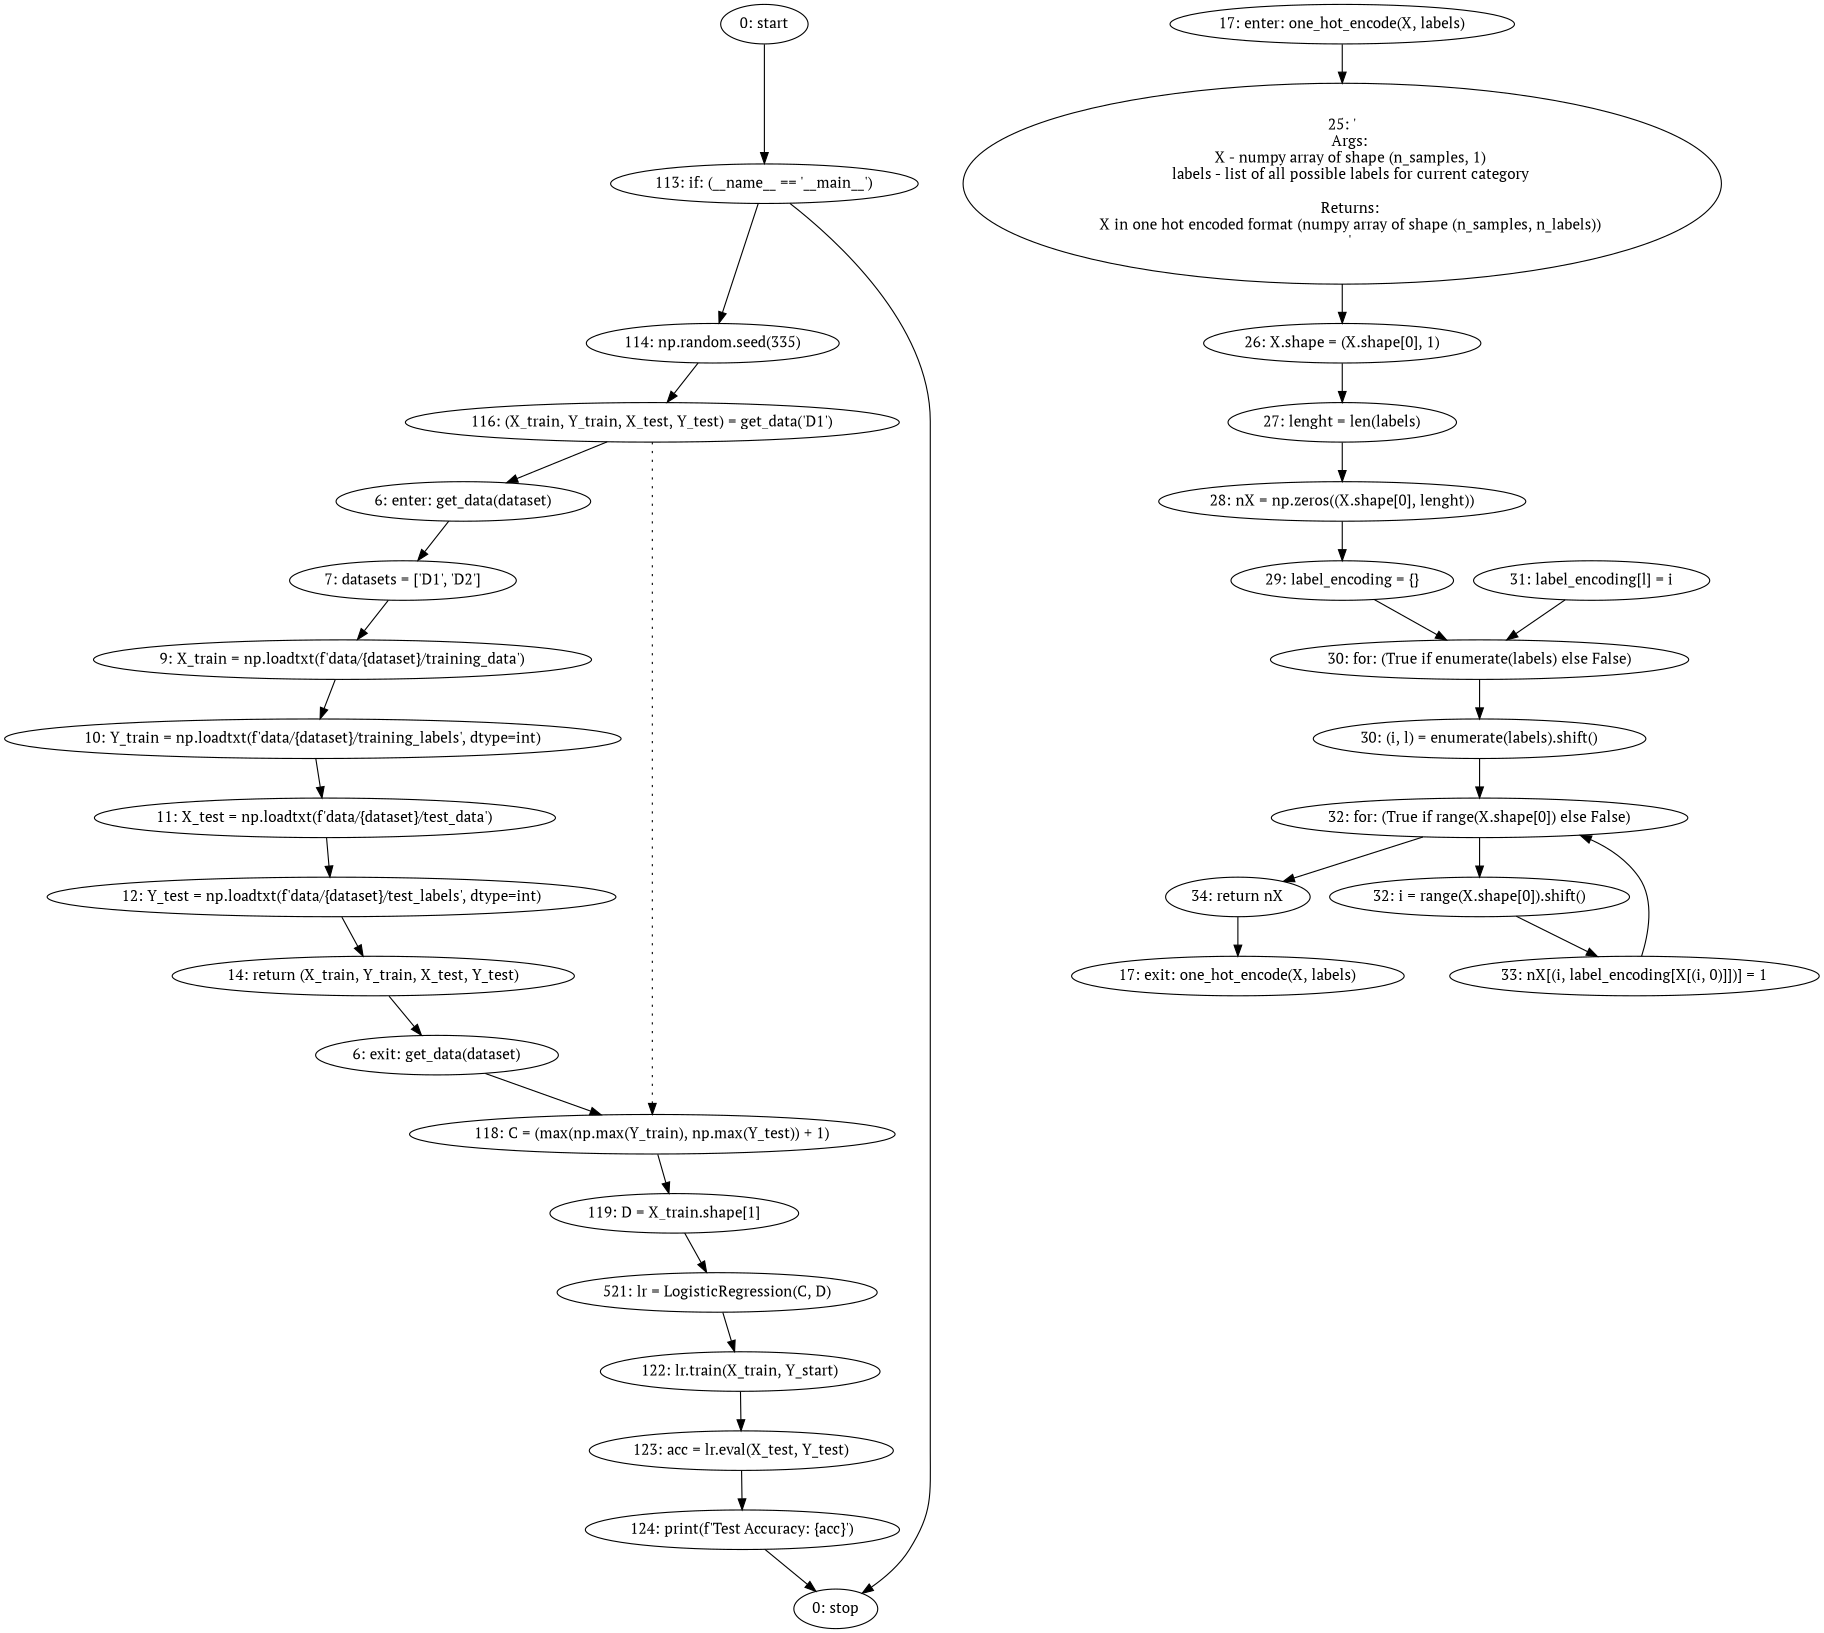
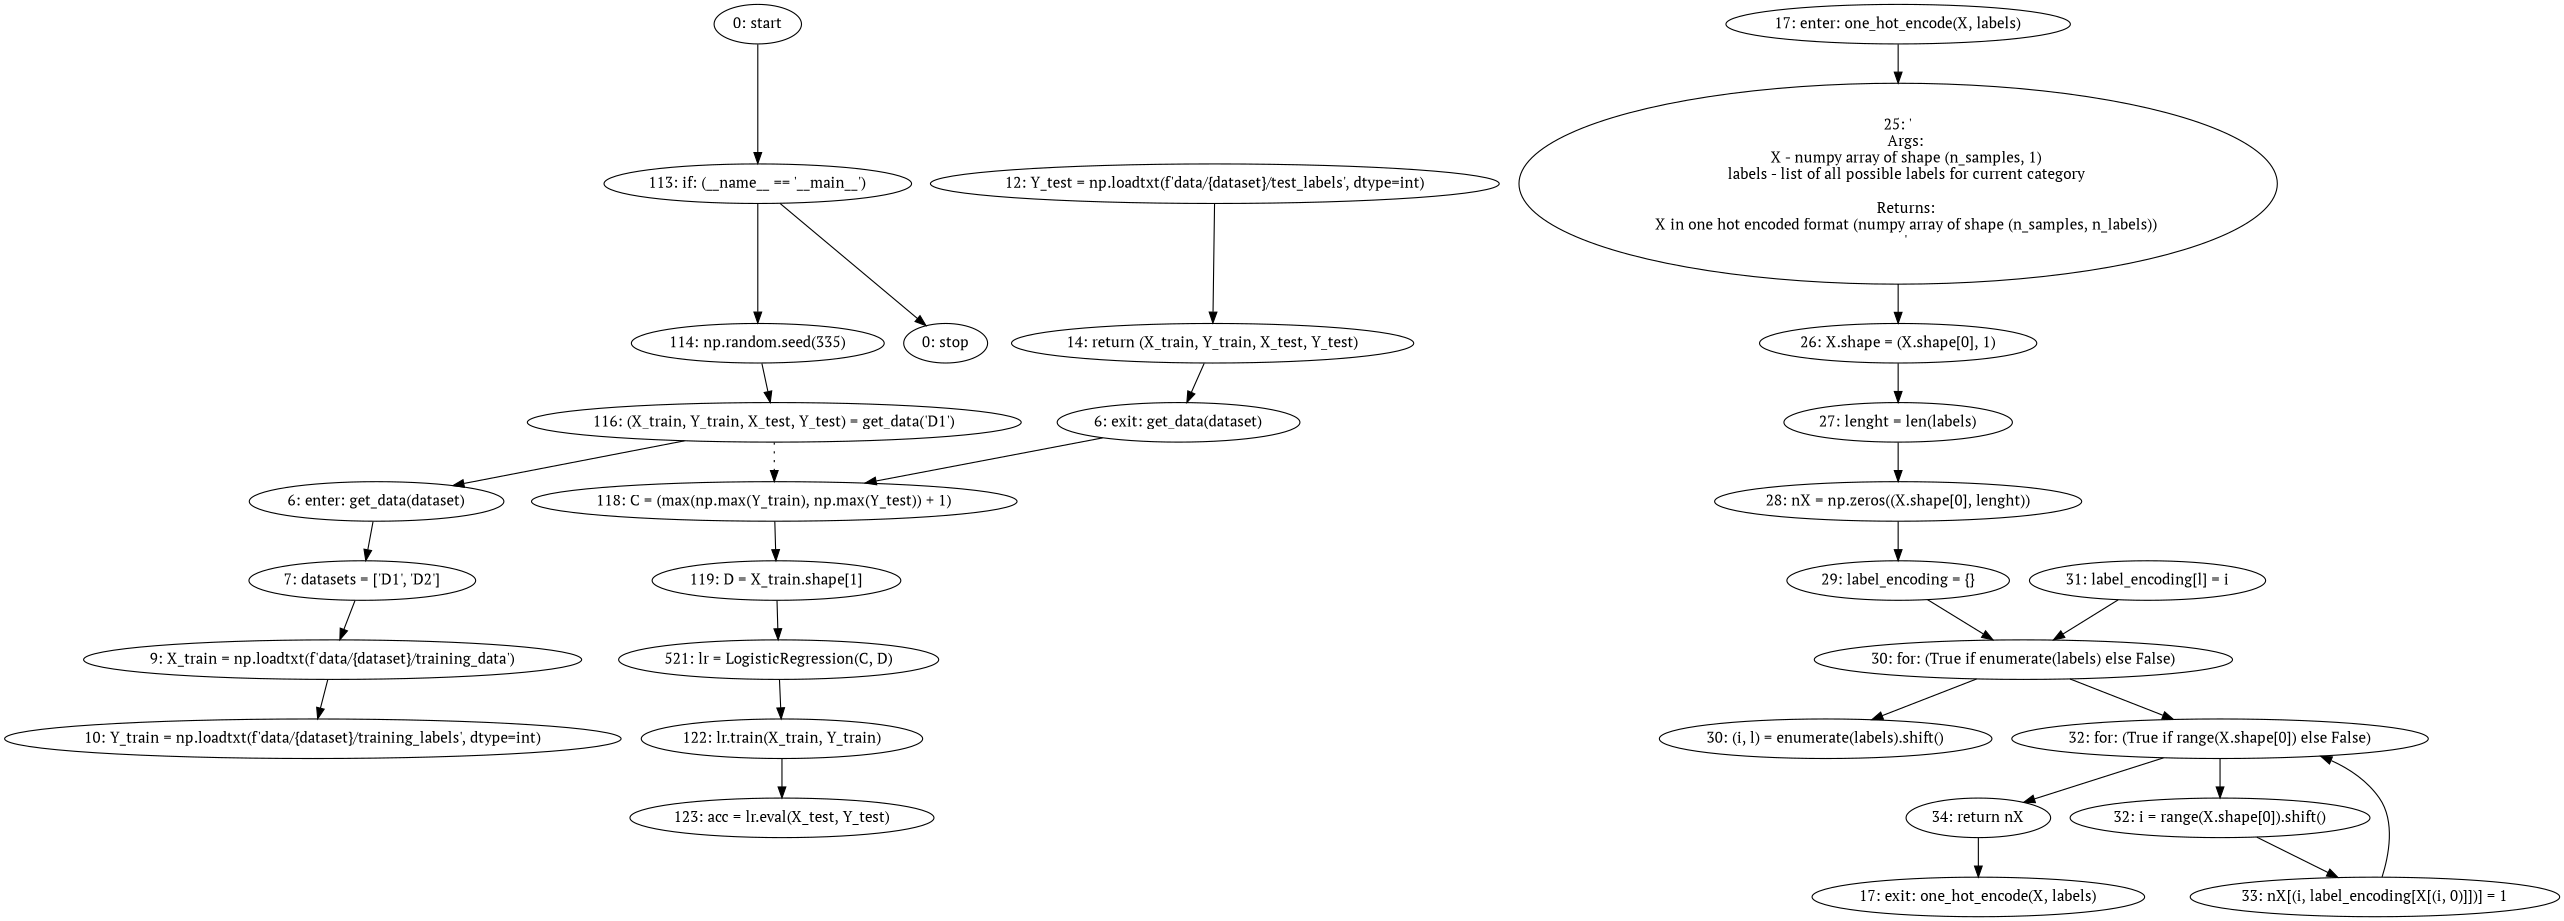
(1480, 773) -> (2116, 697)
(325, 818) -> none
(740, 1372) -> (782, 739)
(742, 1530) -> none
